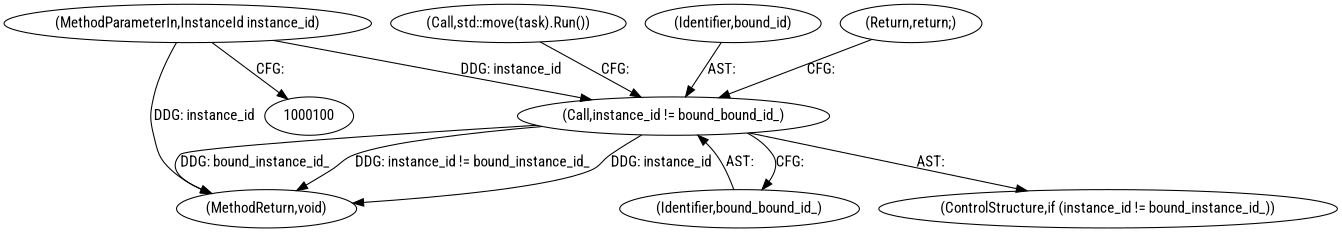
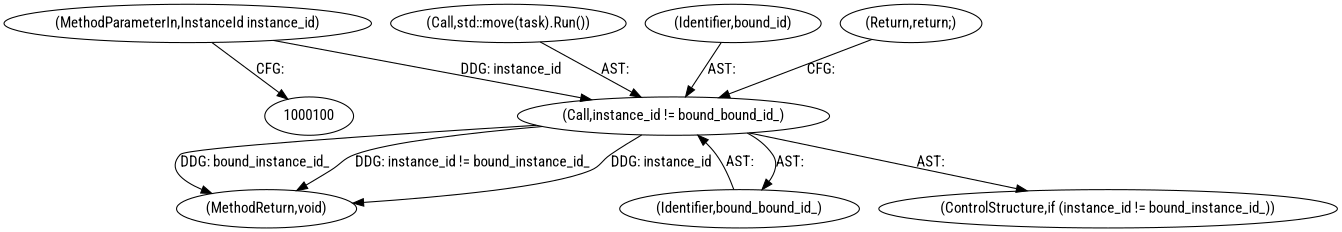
(617, 70) -> (617, 70)
(151, 124) -> none
(792, 162) -> (792, 162)
